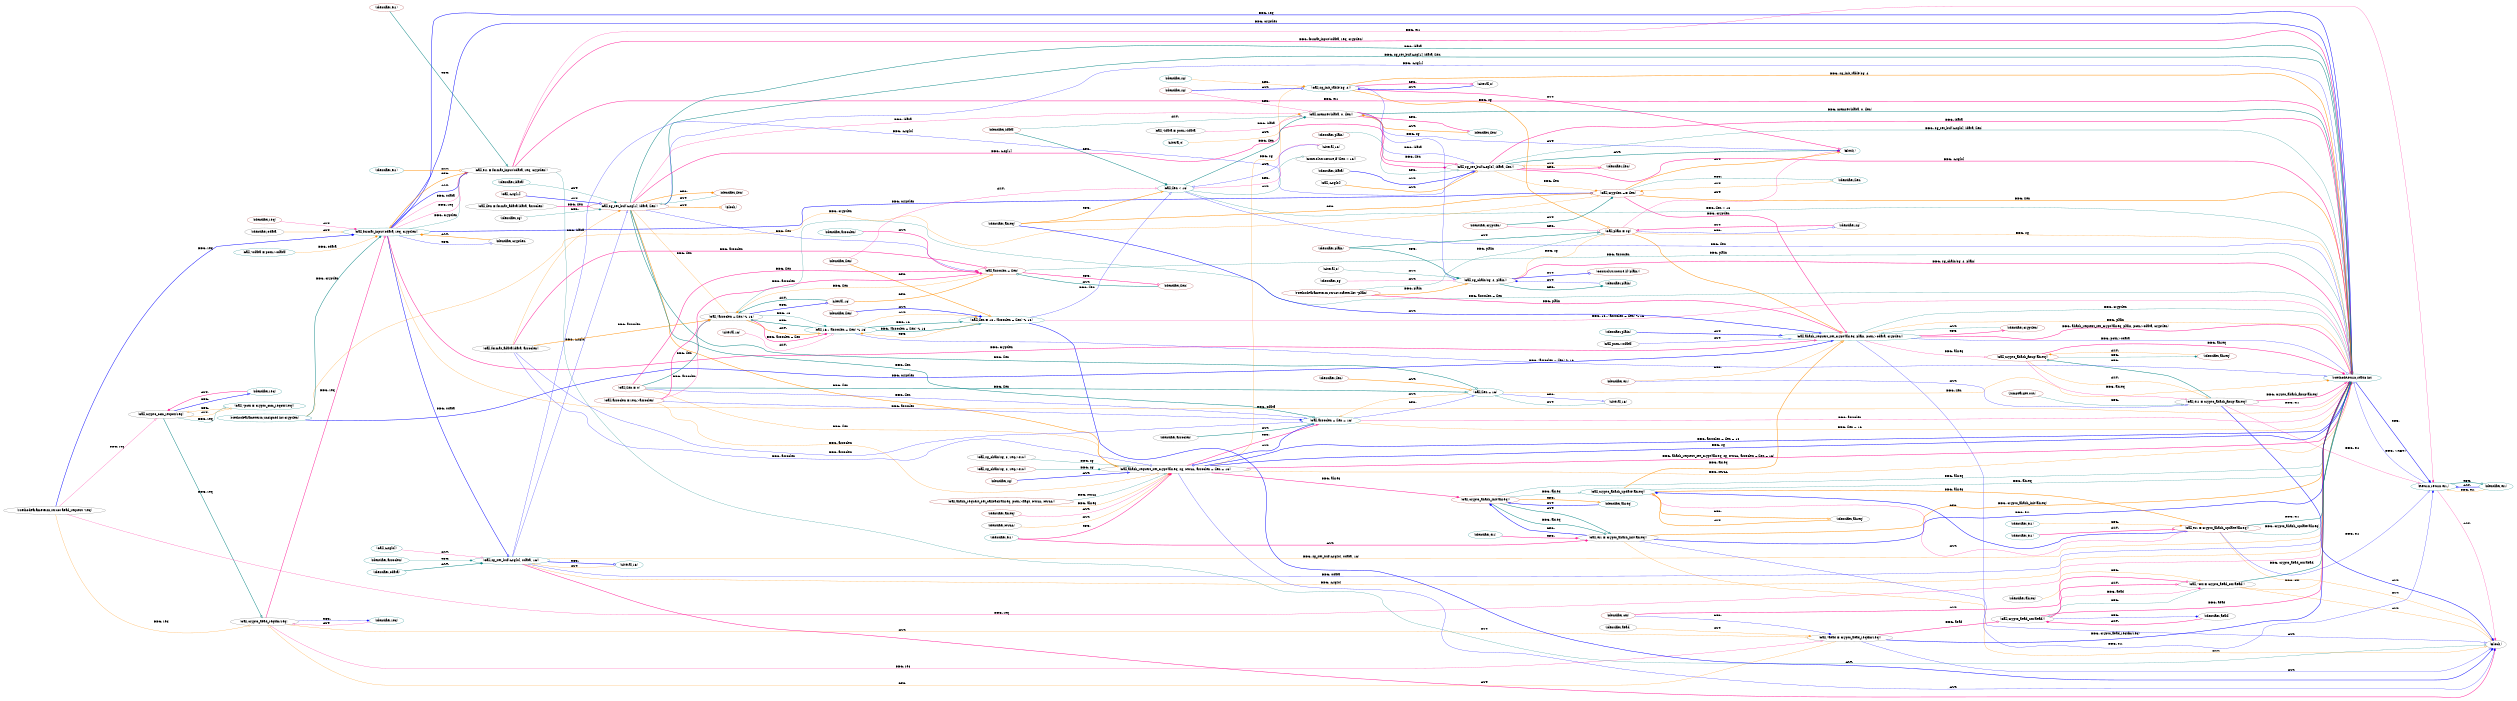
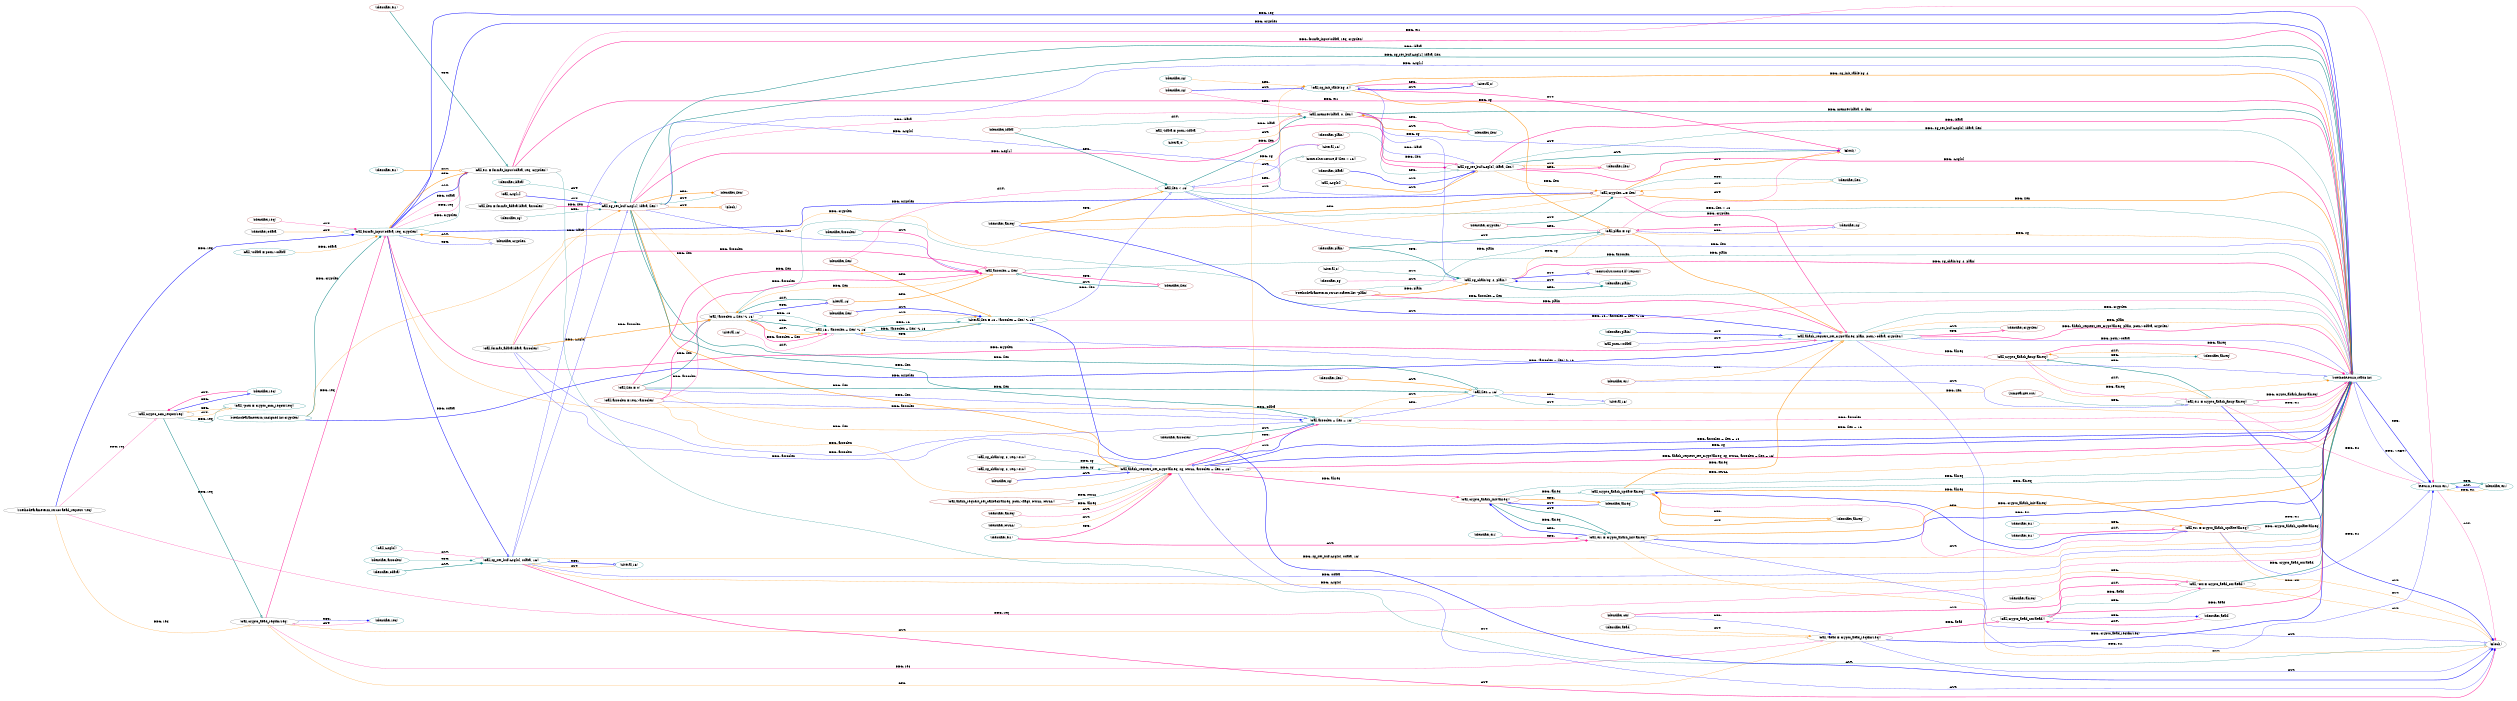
(1618, 272) -> (1618, 272)
(1002, 320) -> (1002, 320)
